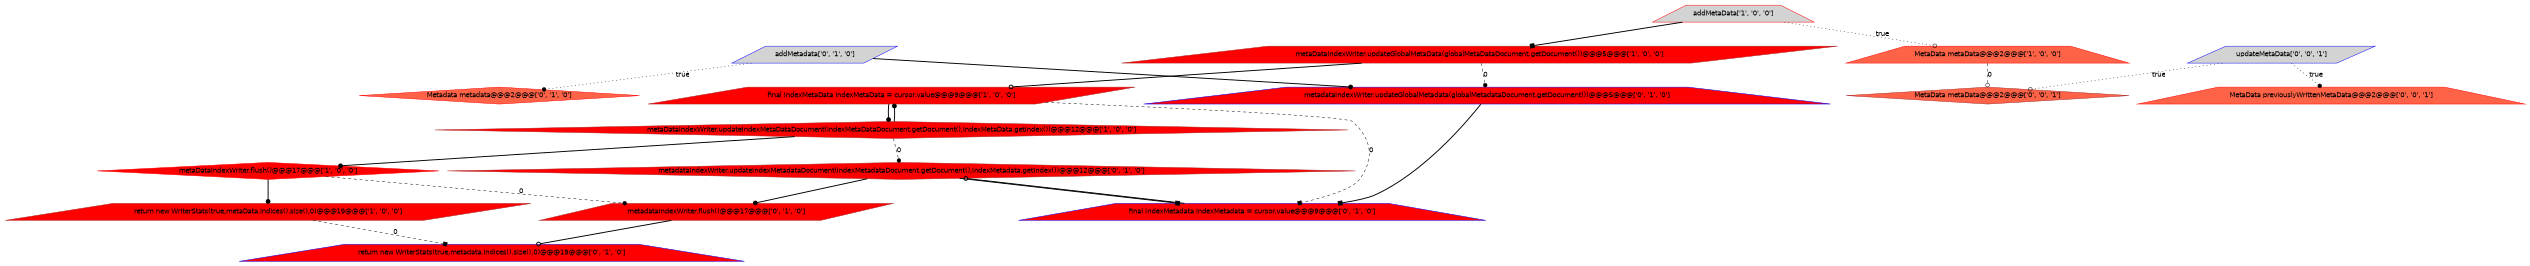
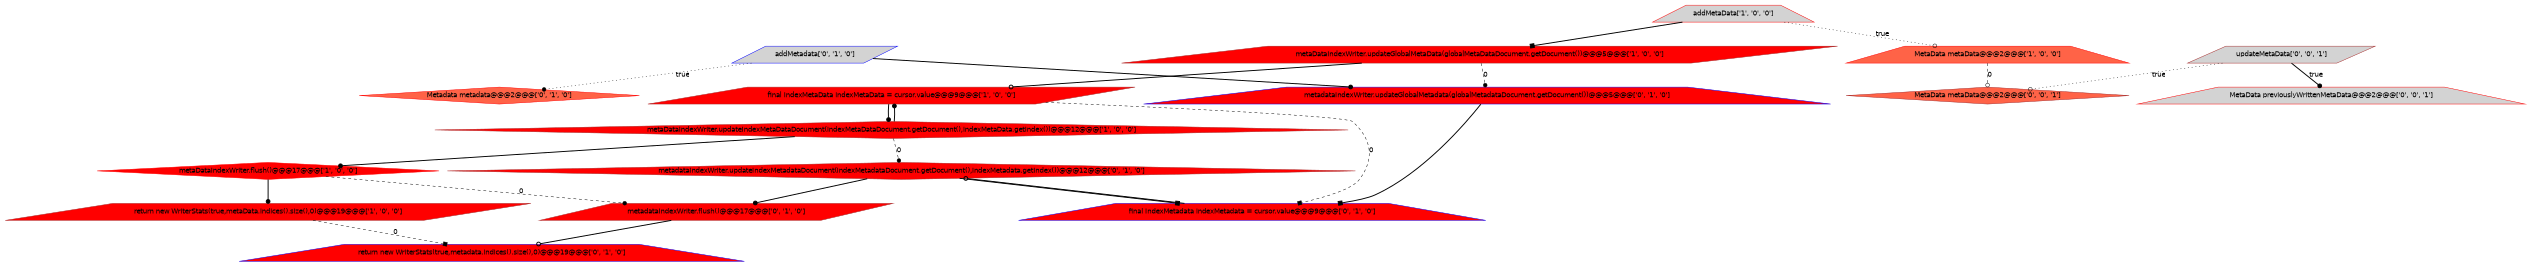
(2281, 55) -> (2281, 55)
(2305, 74) -> (2305, 74)
(2331, 96) -> (2331, 96)
